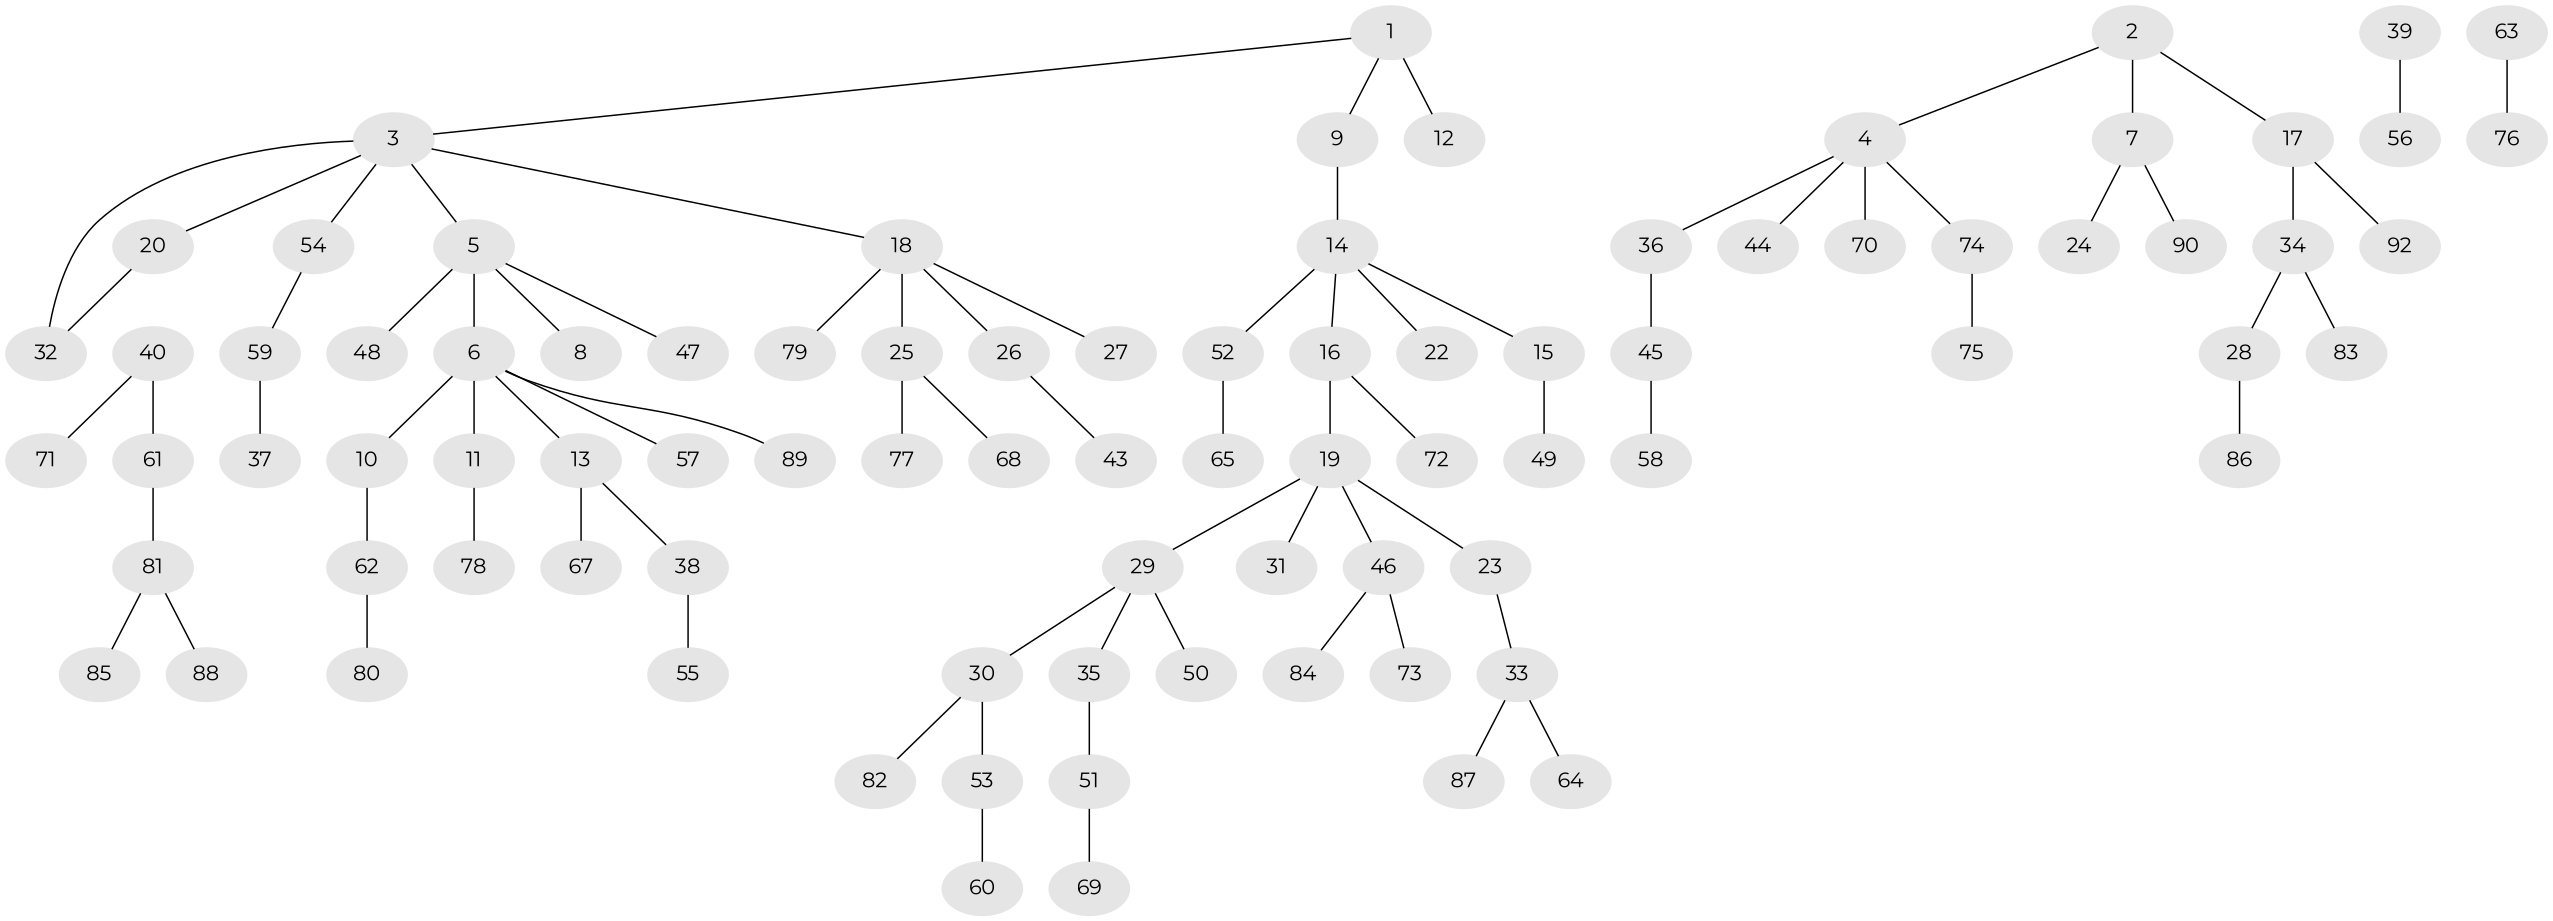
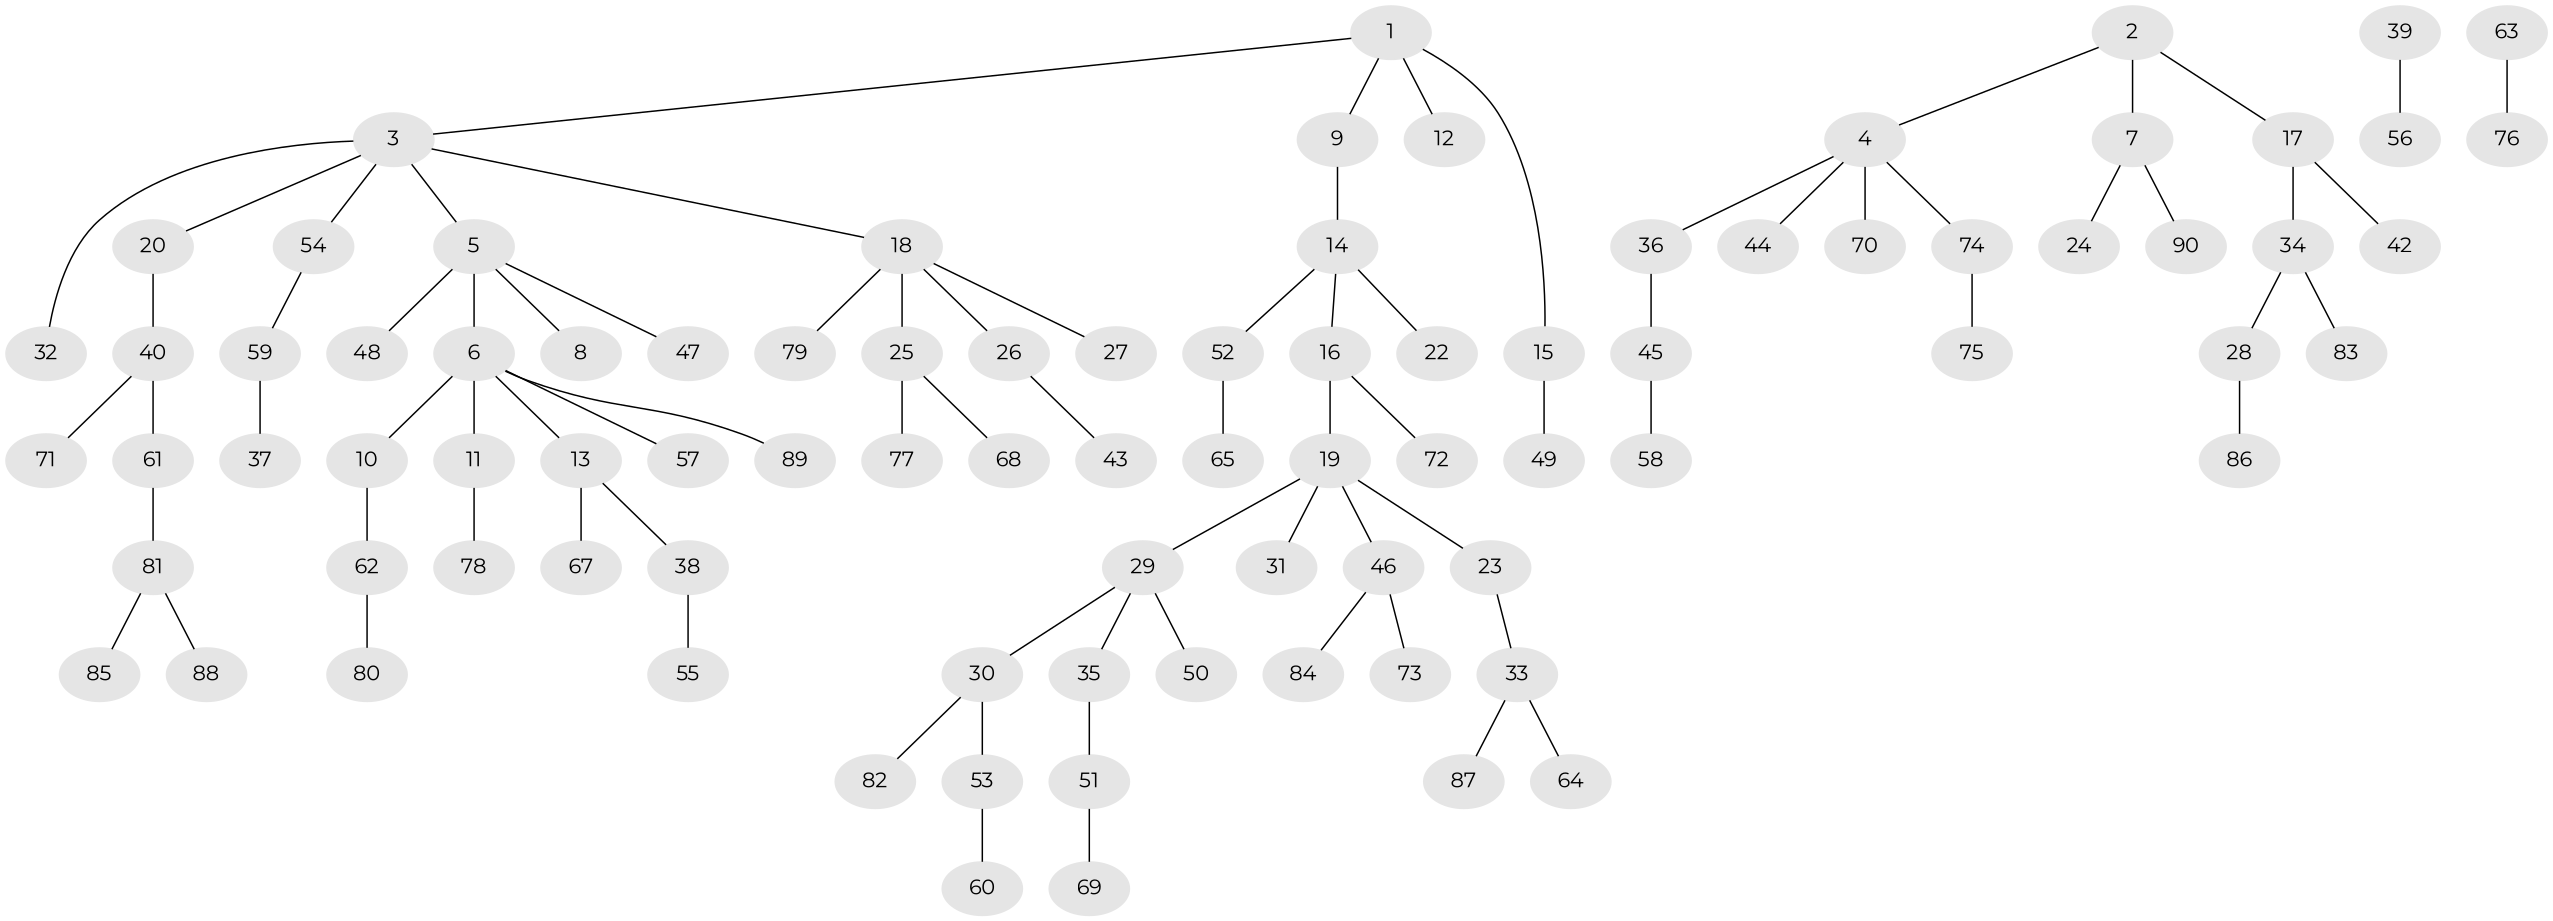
(2400, 247) -> (2400, 247)
(100, 300) -> (153, 300)
(1441, 300) -> (1523, 168)
